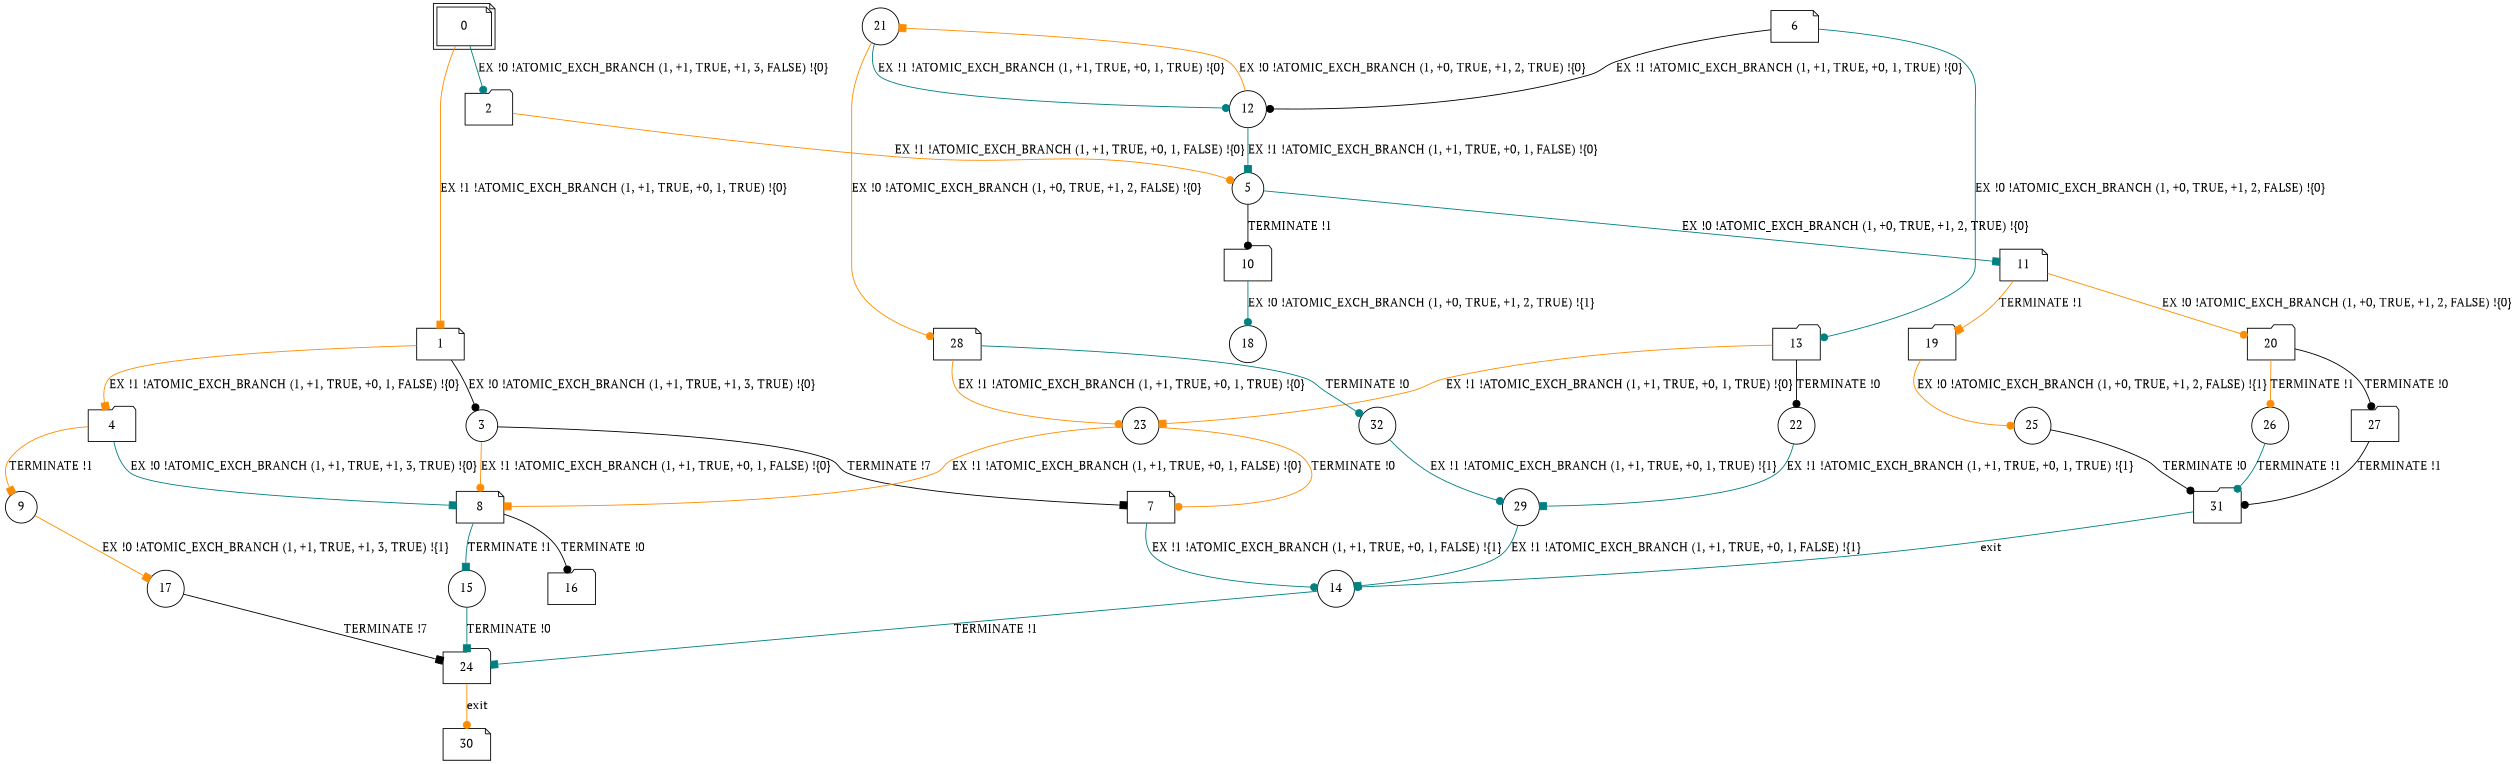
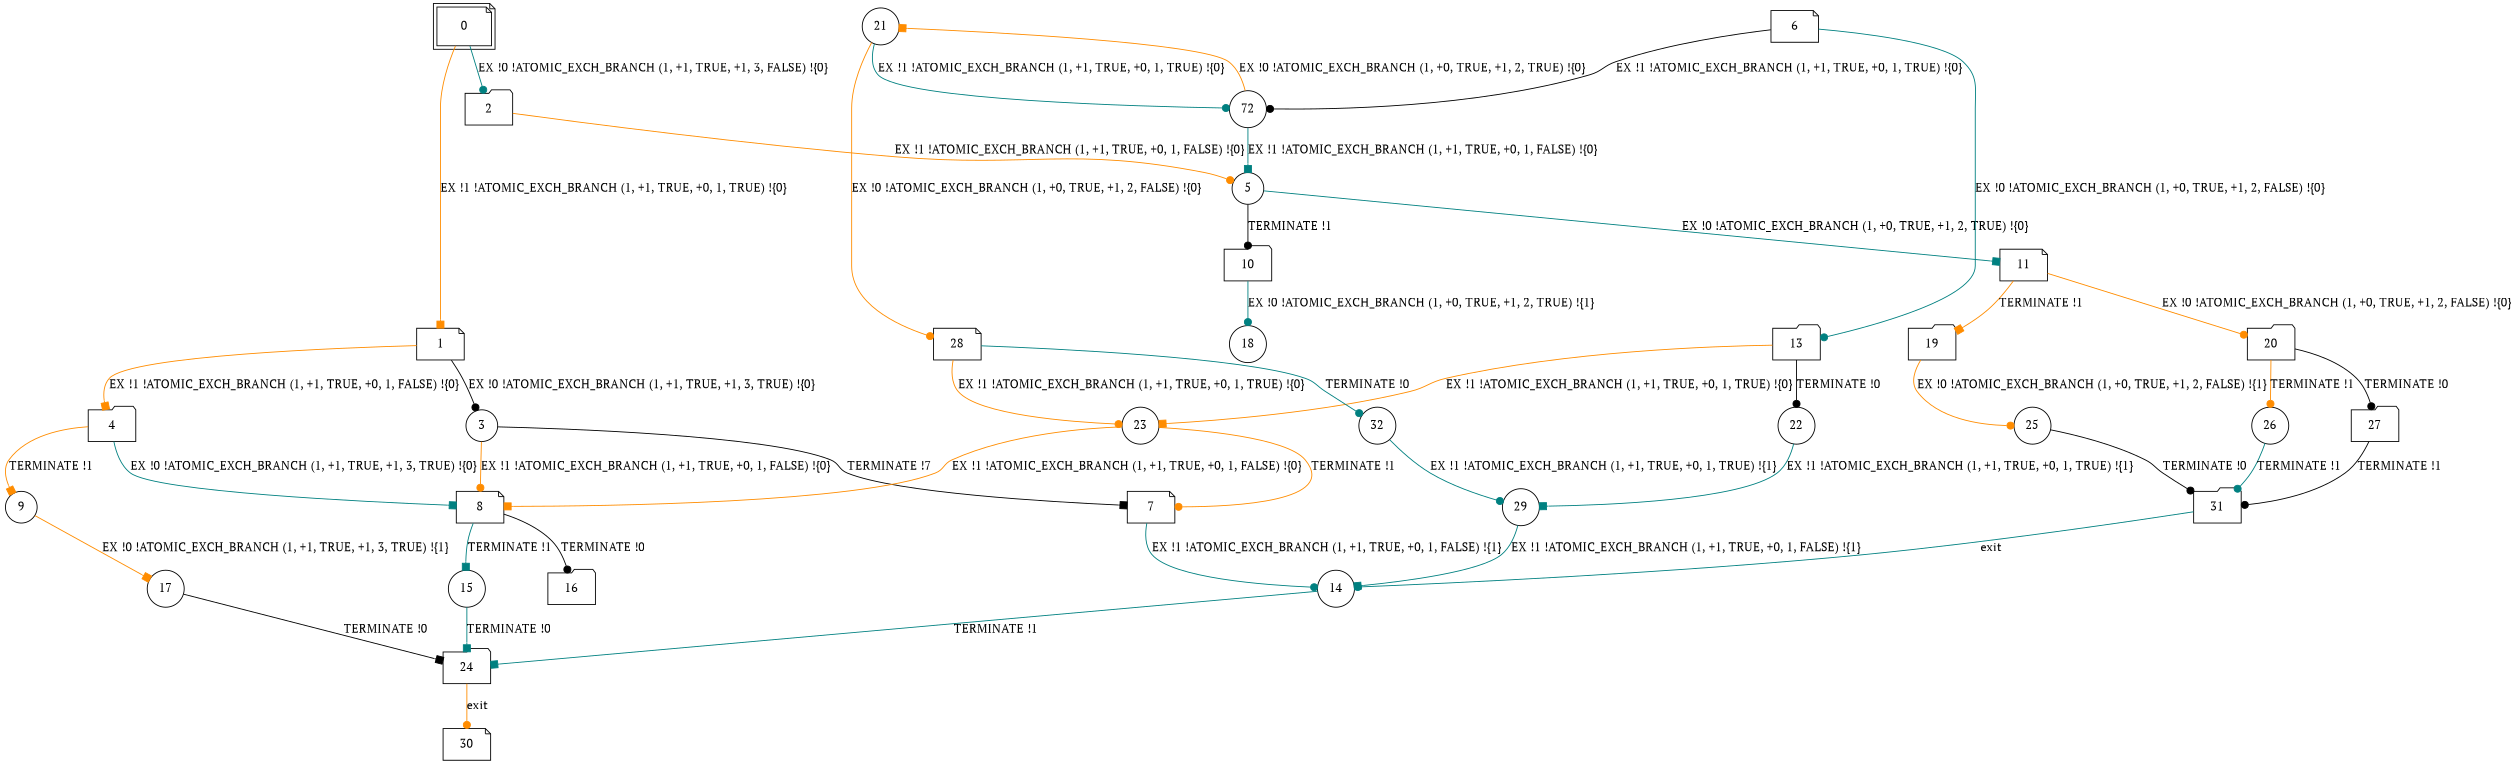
(1248, 109) -> (1248, 109)
(1354, 466) -> (1354, 466)
(386, 630) -> (386, 630)
